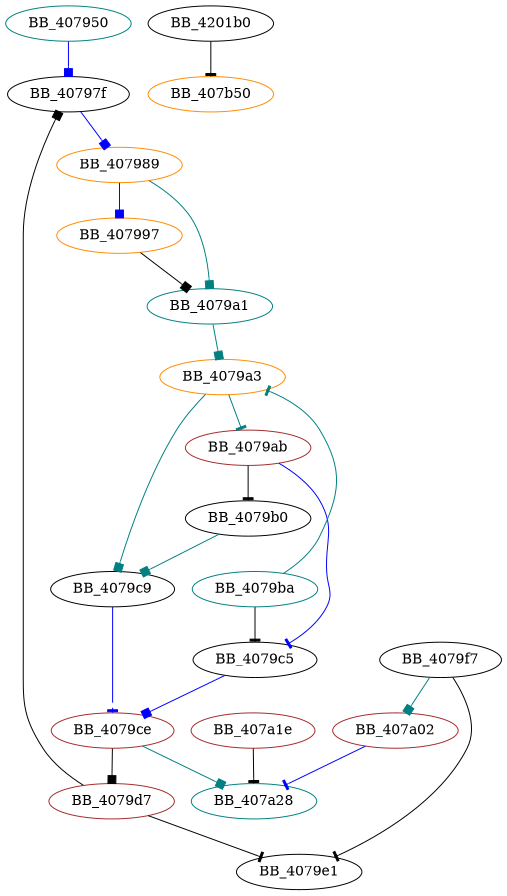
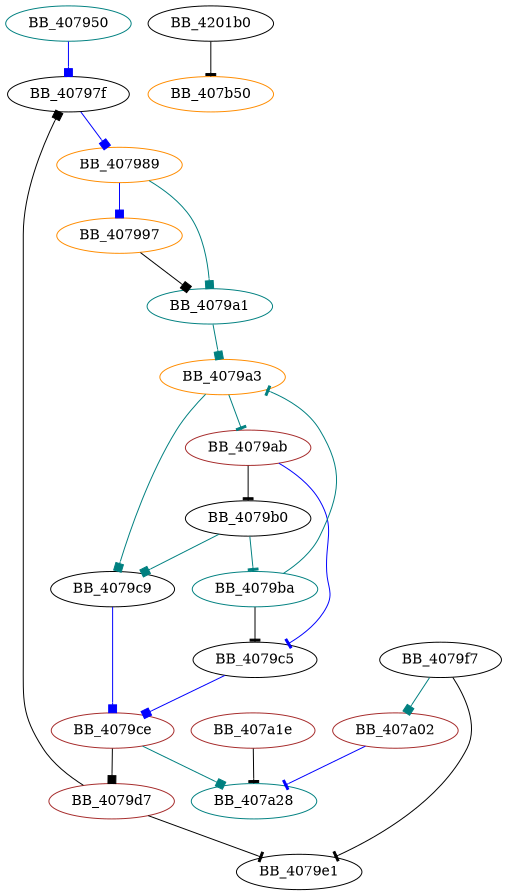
none -> (251, 551)
(113, 655) -> (113, 655)
